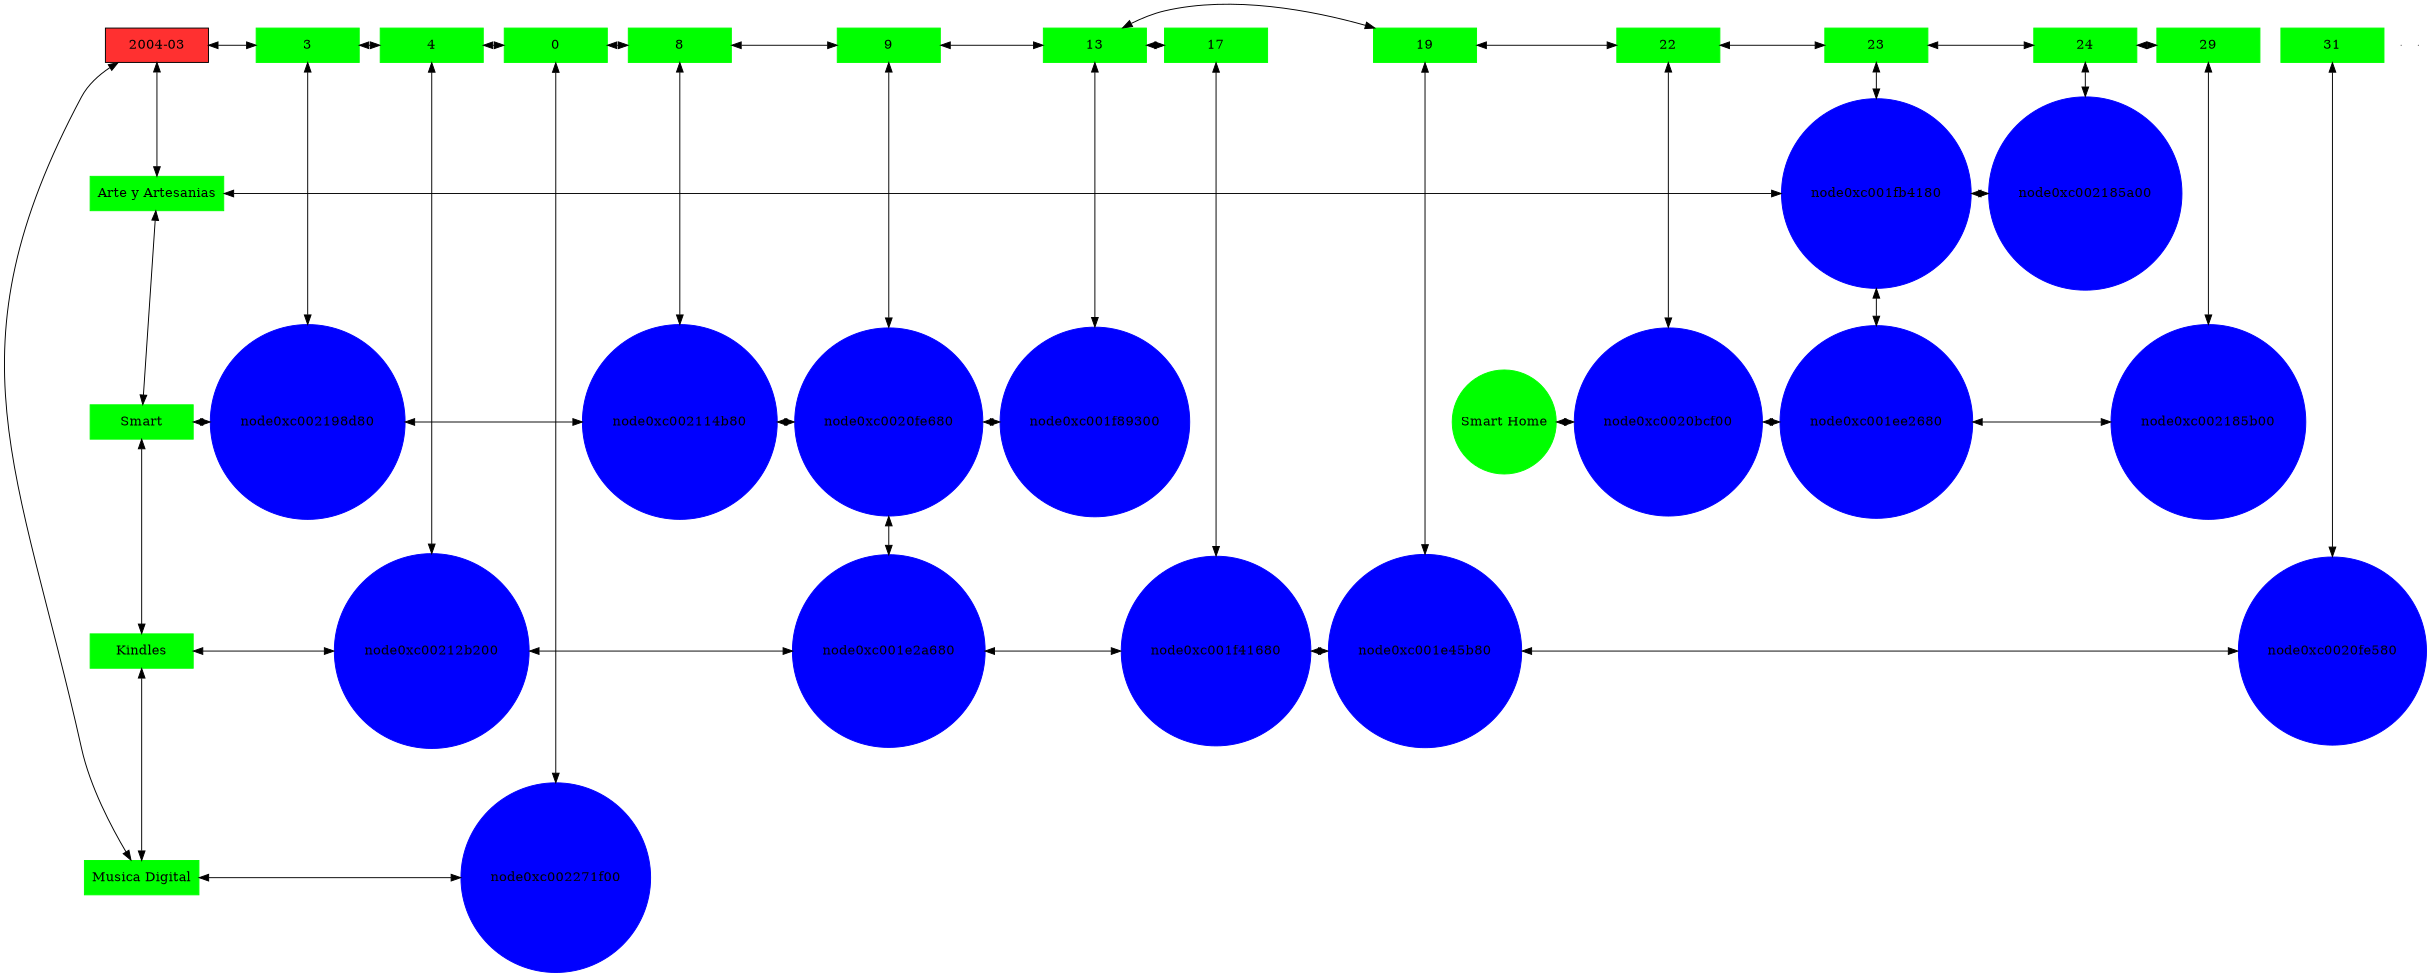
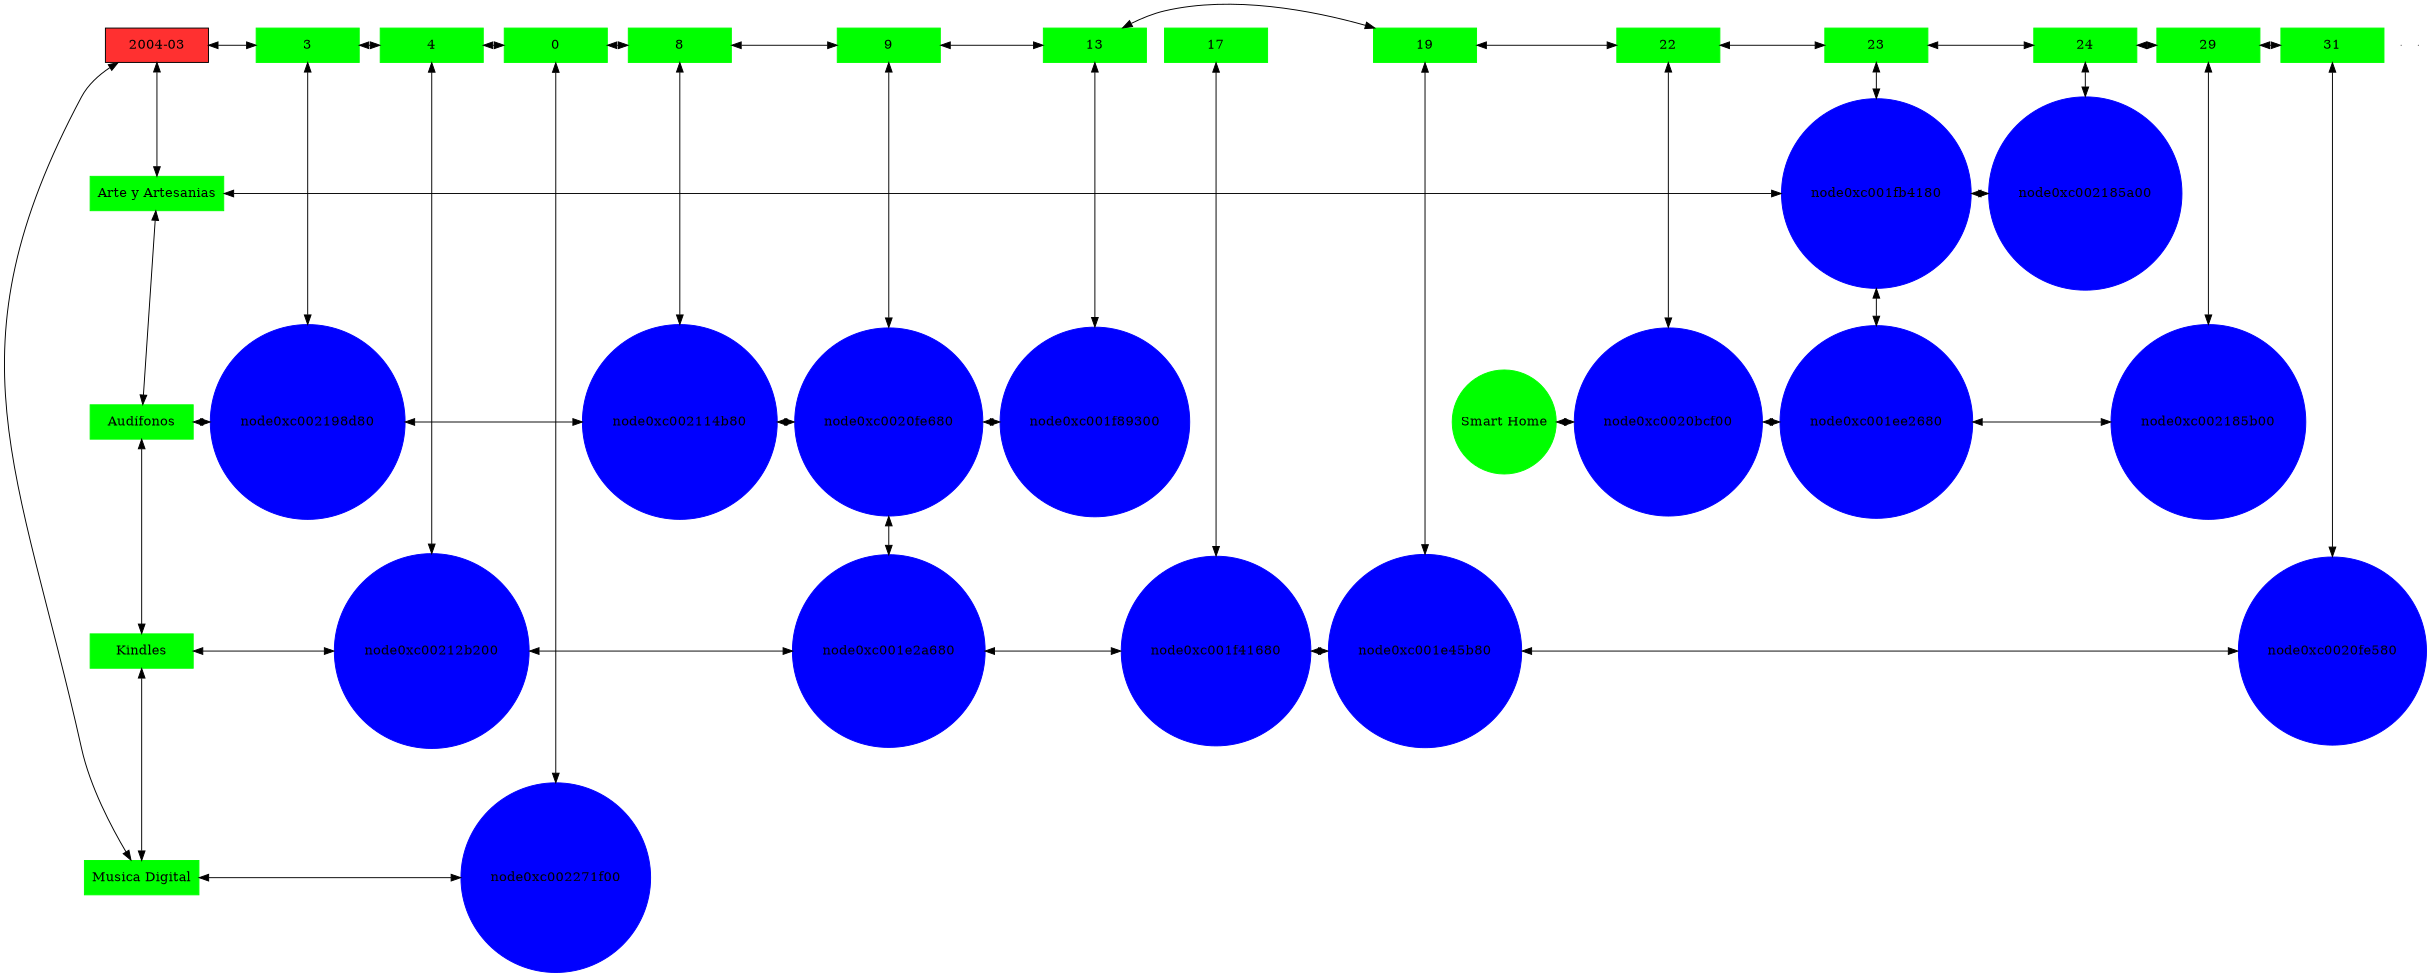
(1156, 45) -> none
none -> (2270, 45)
(142, 422) -> (142, 422)
